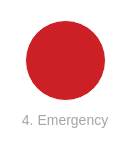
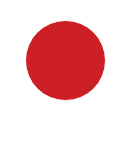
(66, 121) -> none
